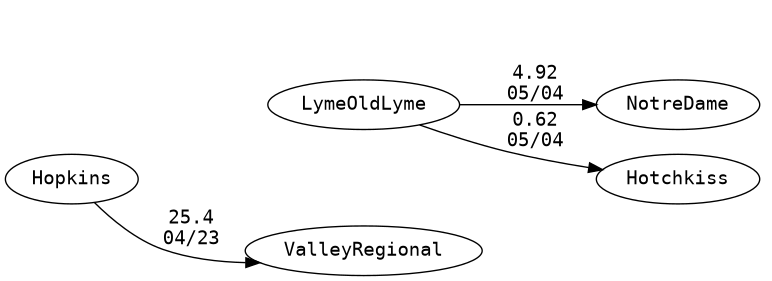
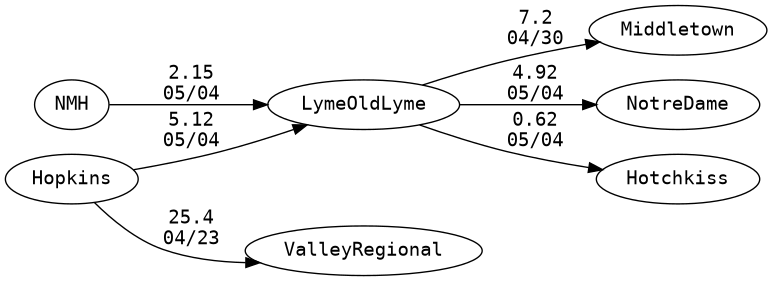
none -> (678, 30)
none -> (72, 105)
none -> (215, 153)
